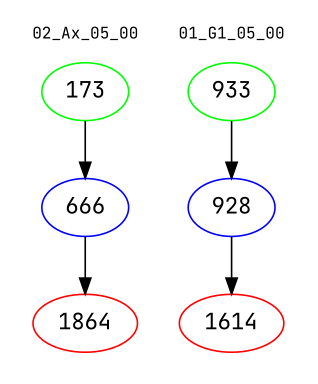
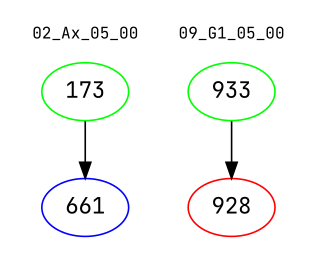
(232, 35) -> (232, 35)
(85, 207) -> (85, 207)
(232, 207) -> (232, 207)
(85, 323) -> none
(232, 323) -> none
